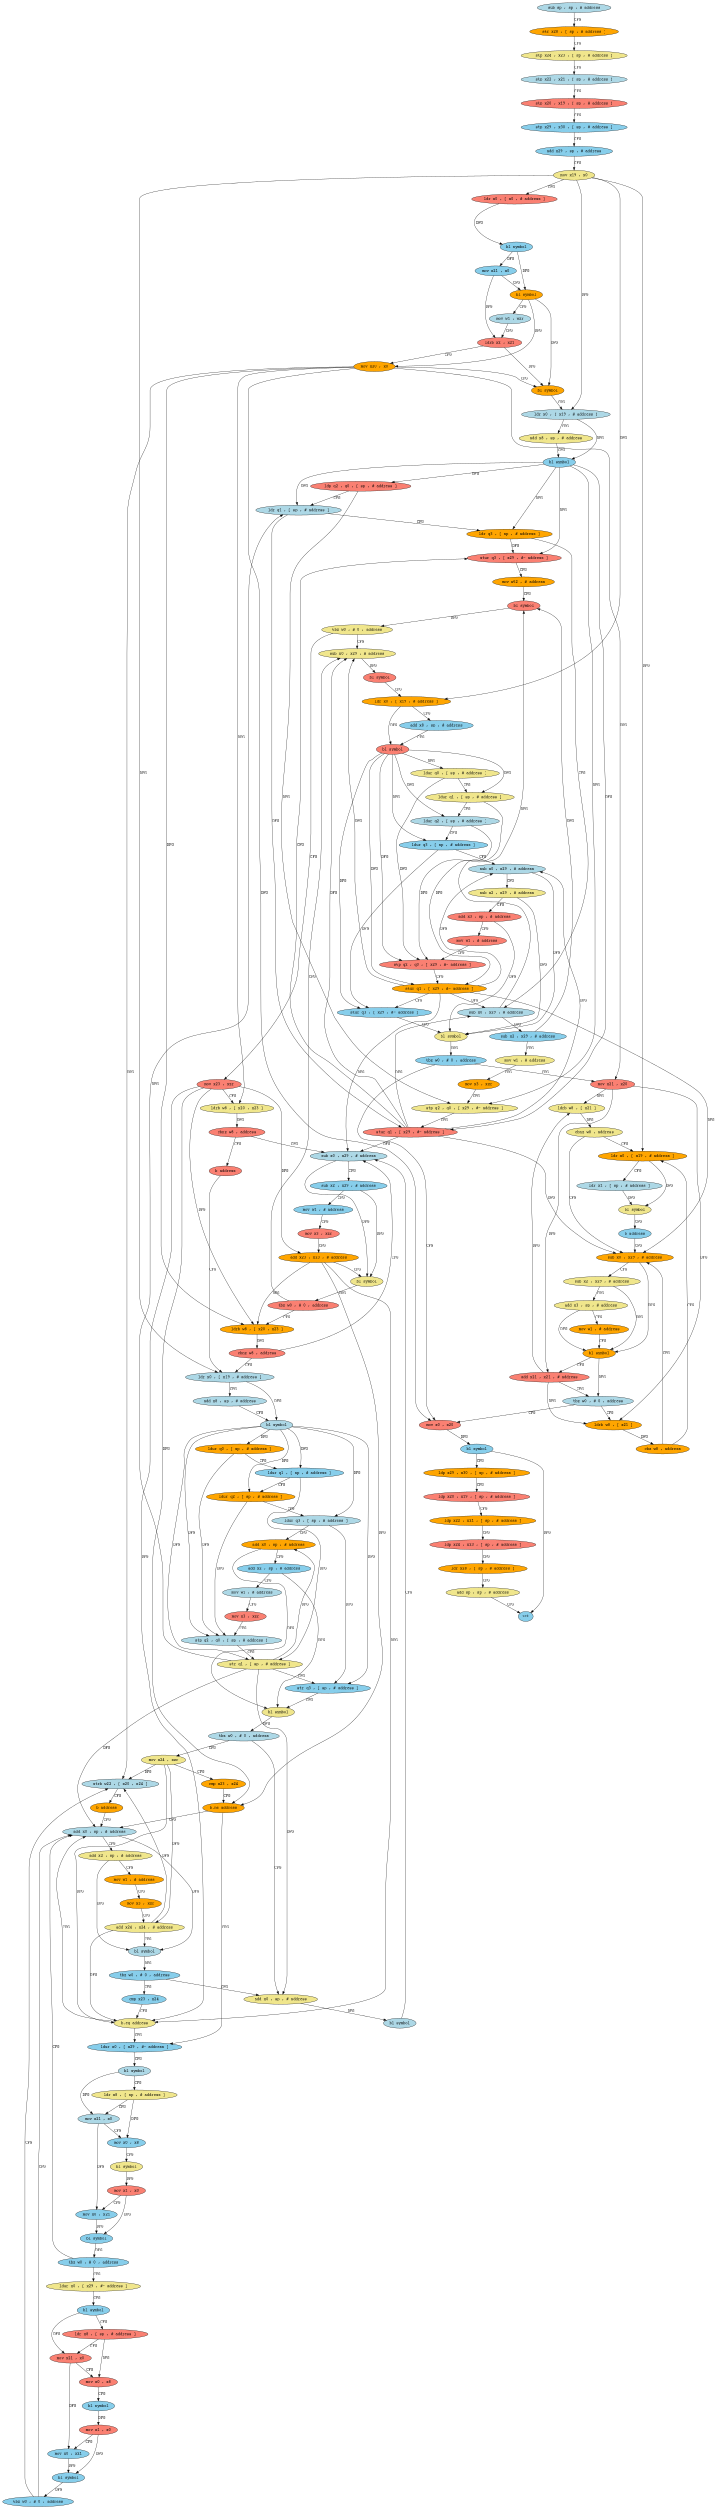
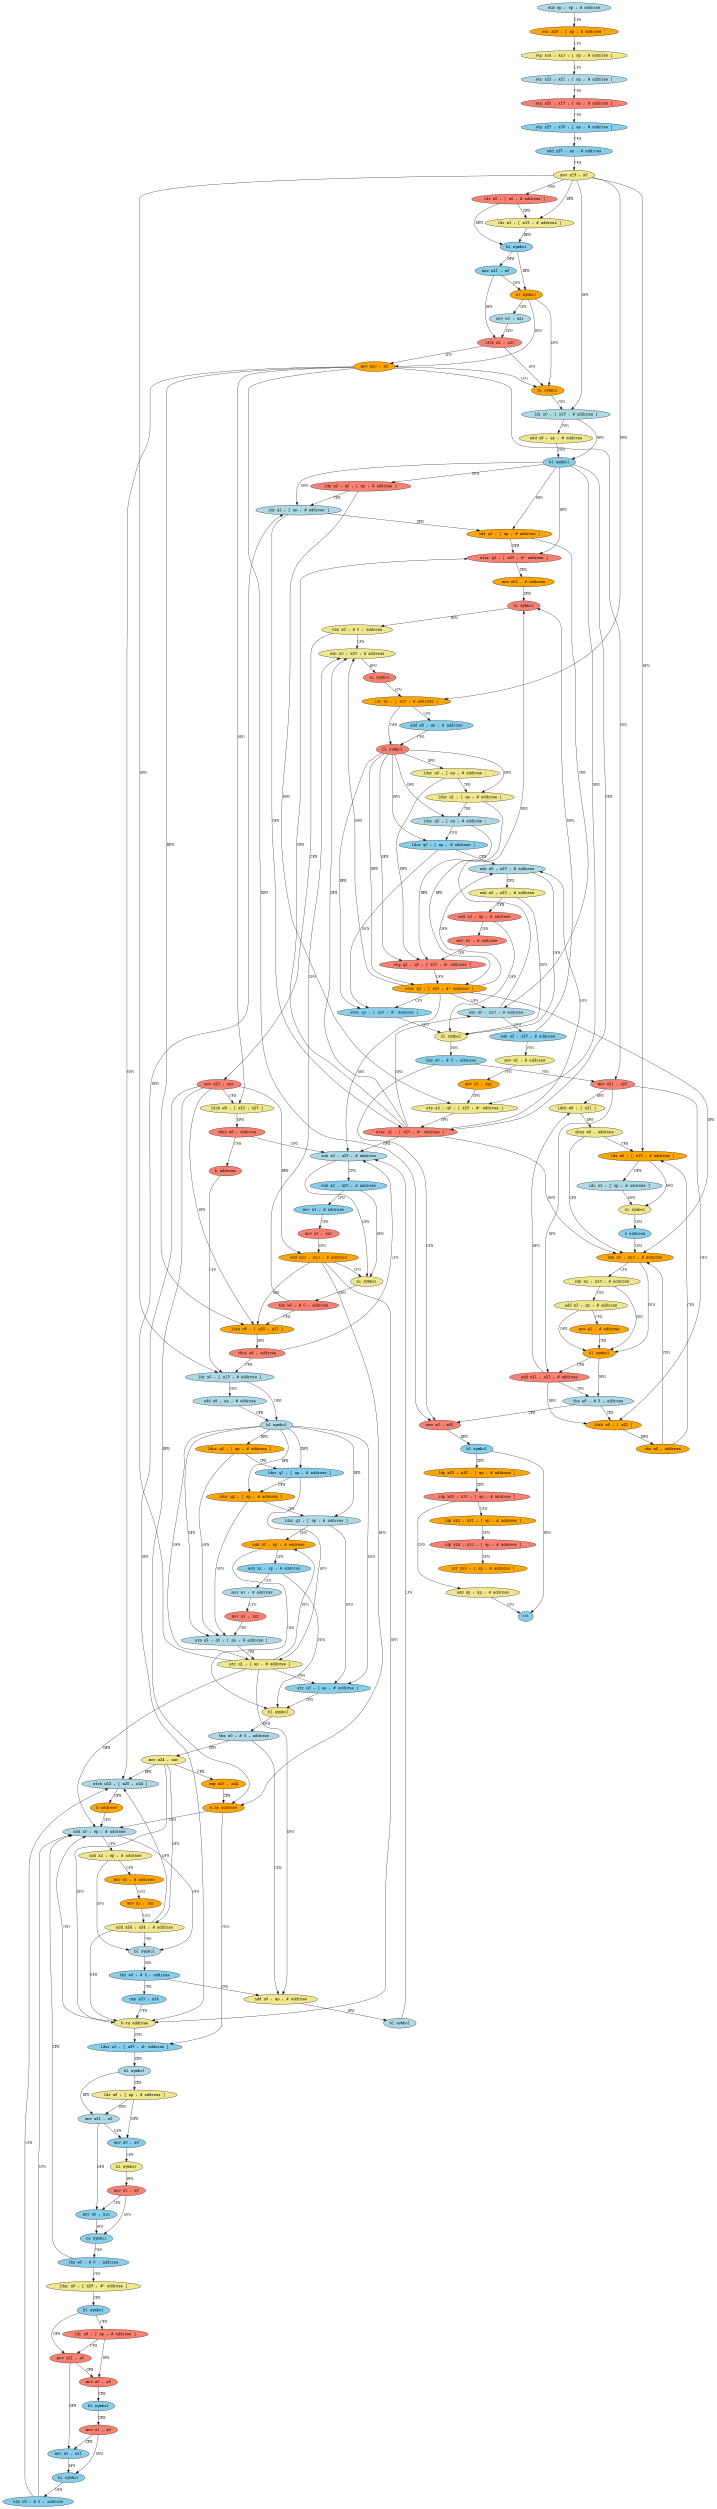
none -> (530, 223)
(483, 1579) -> (418, 1546)
